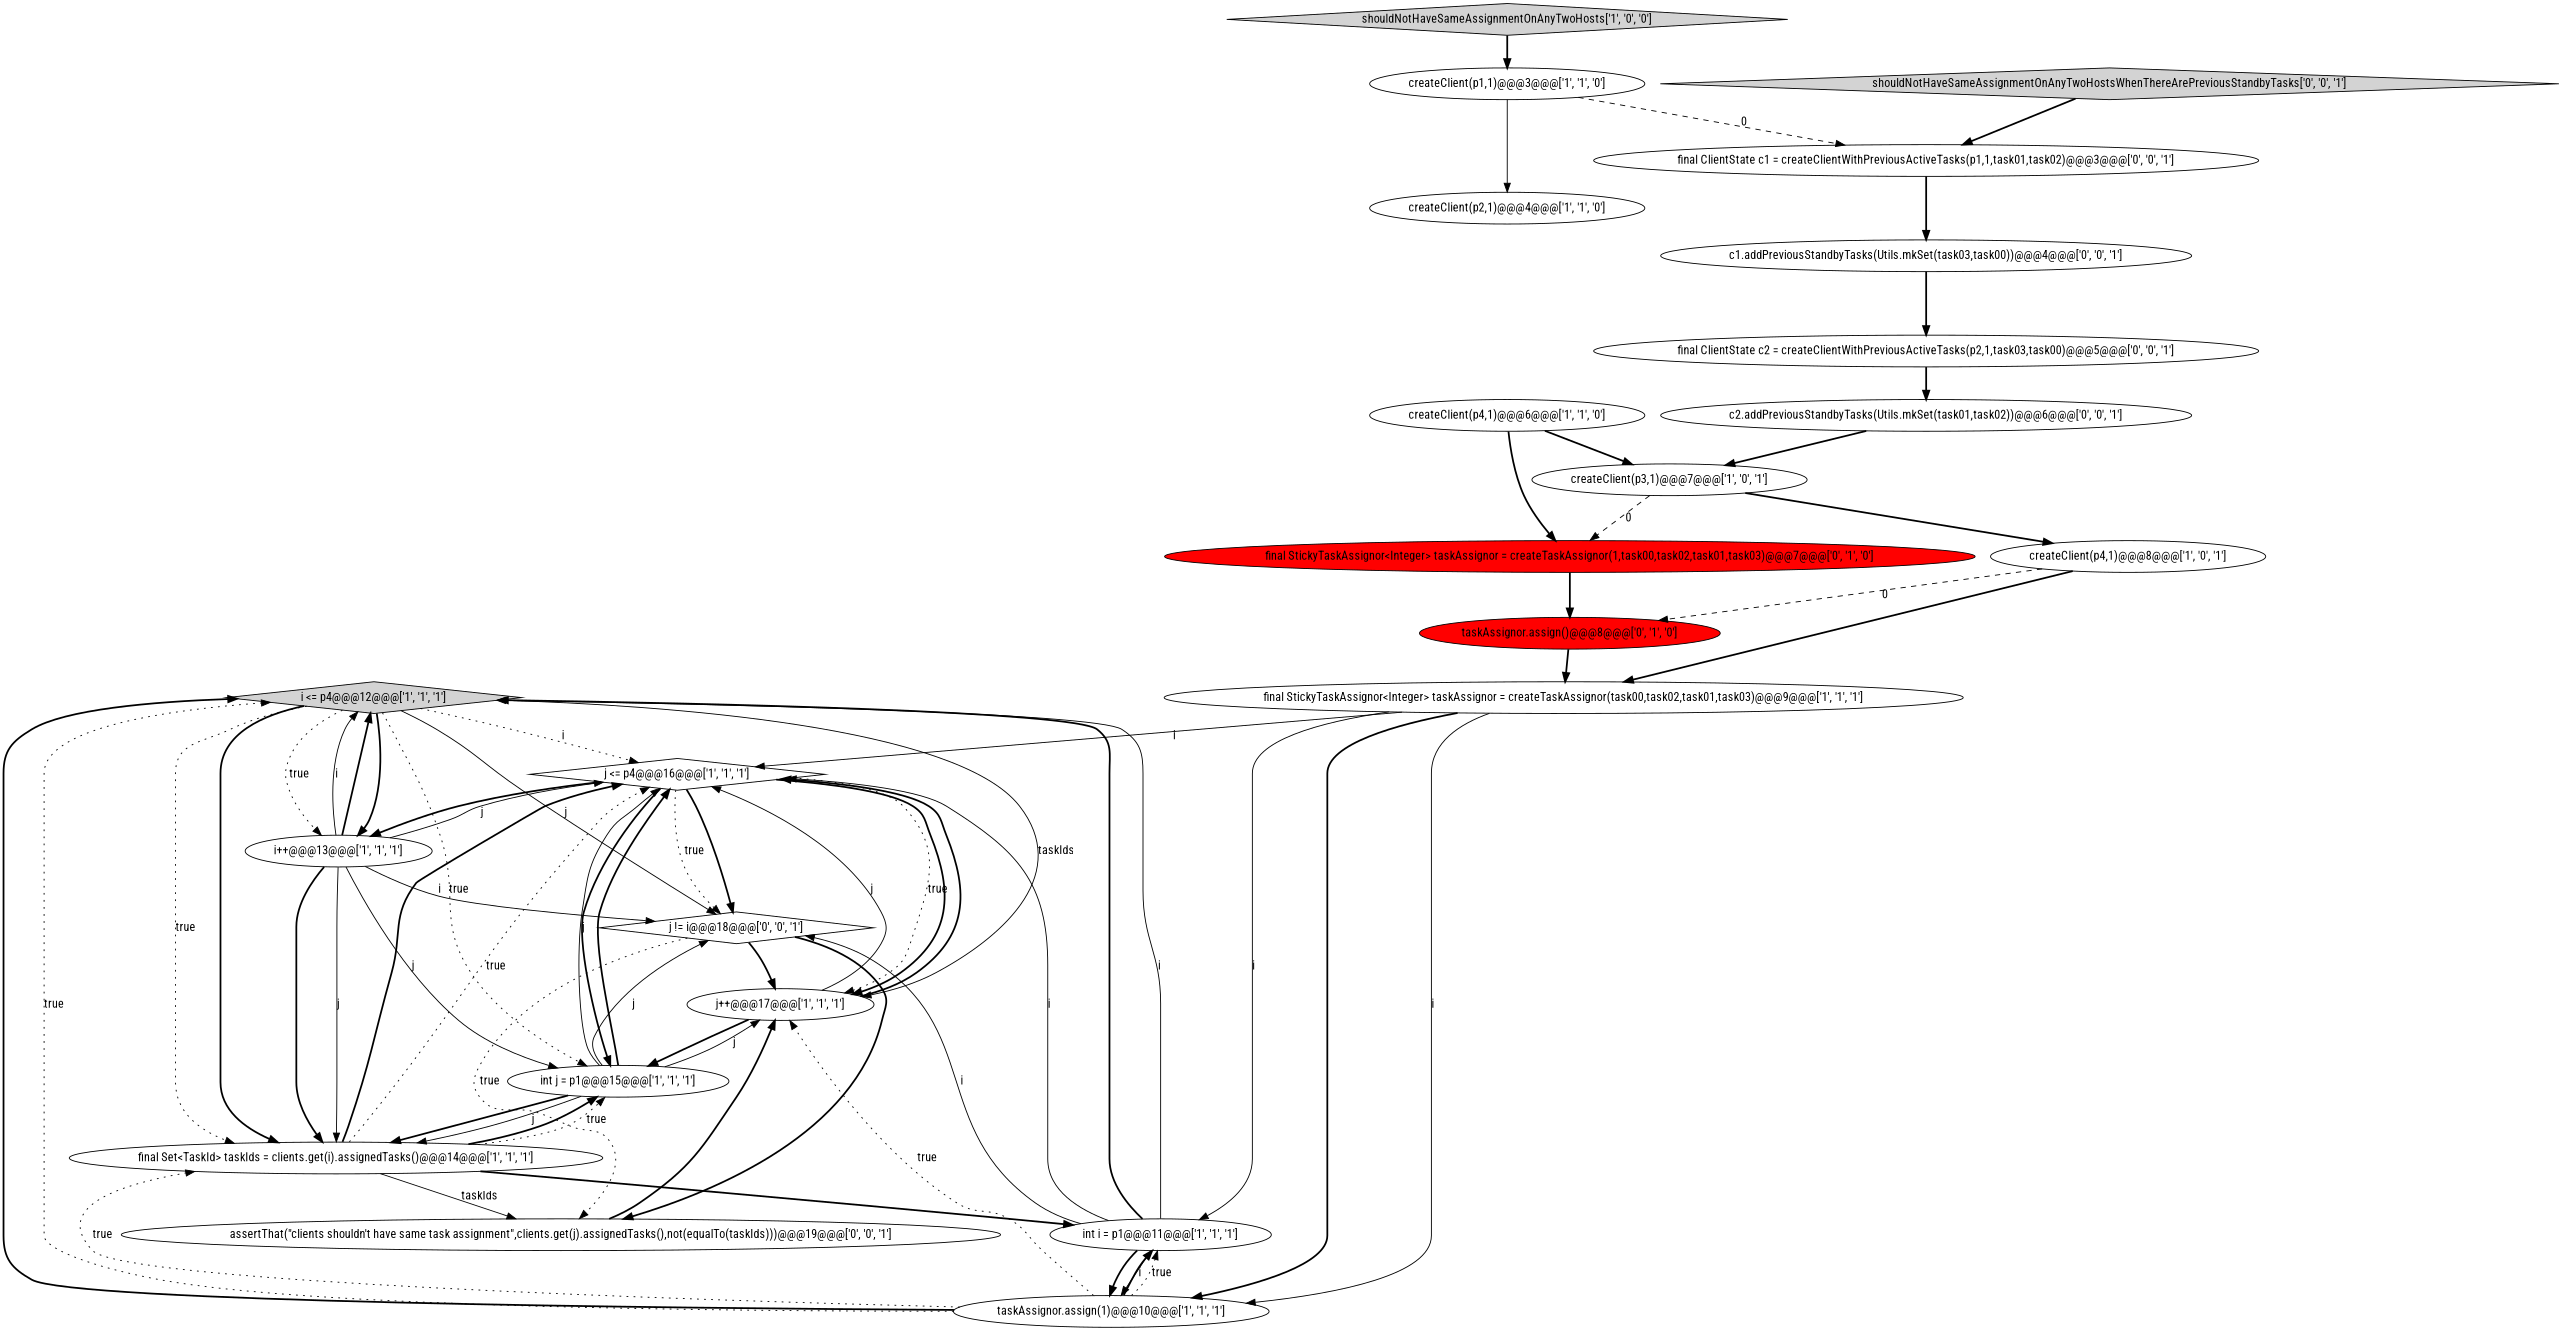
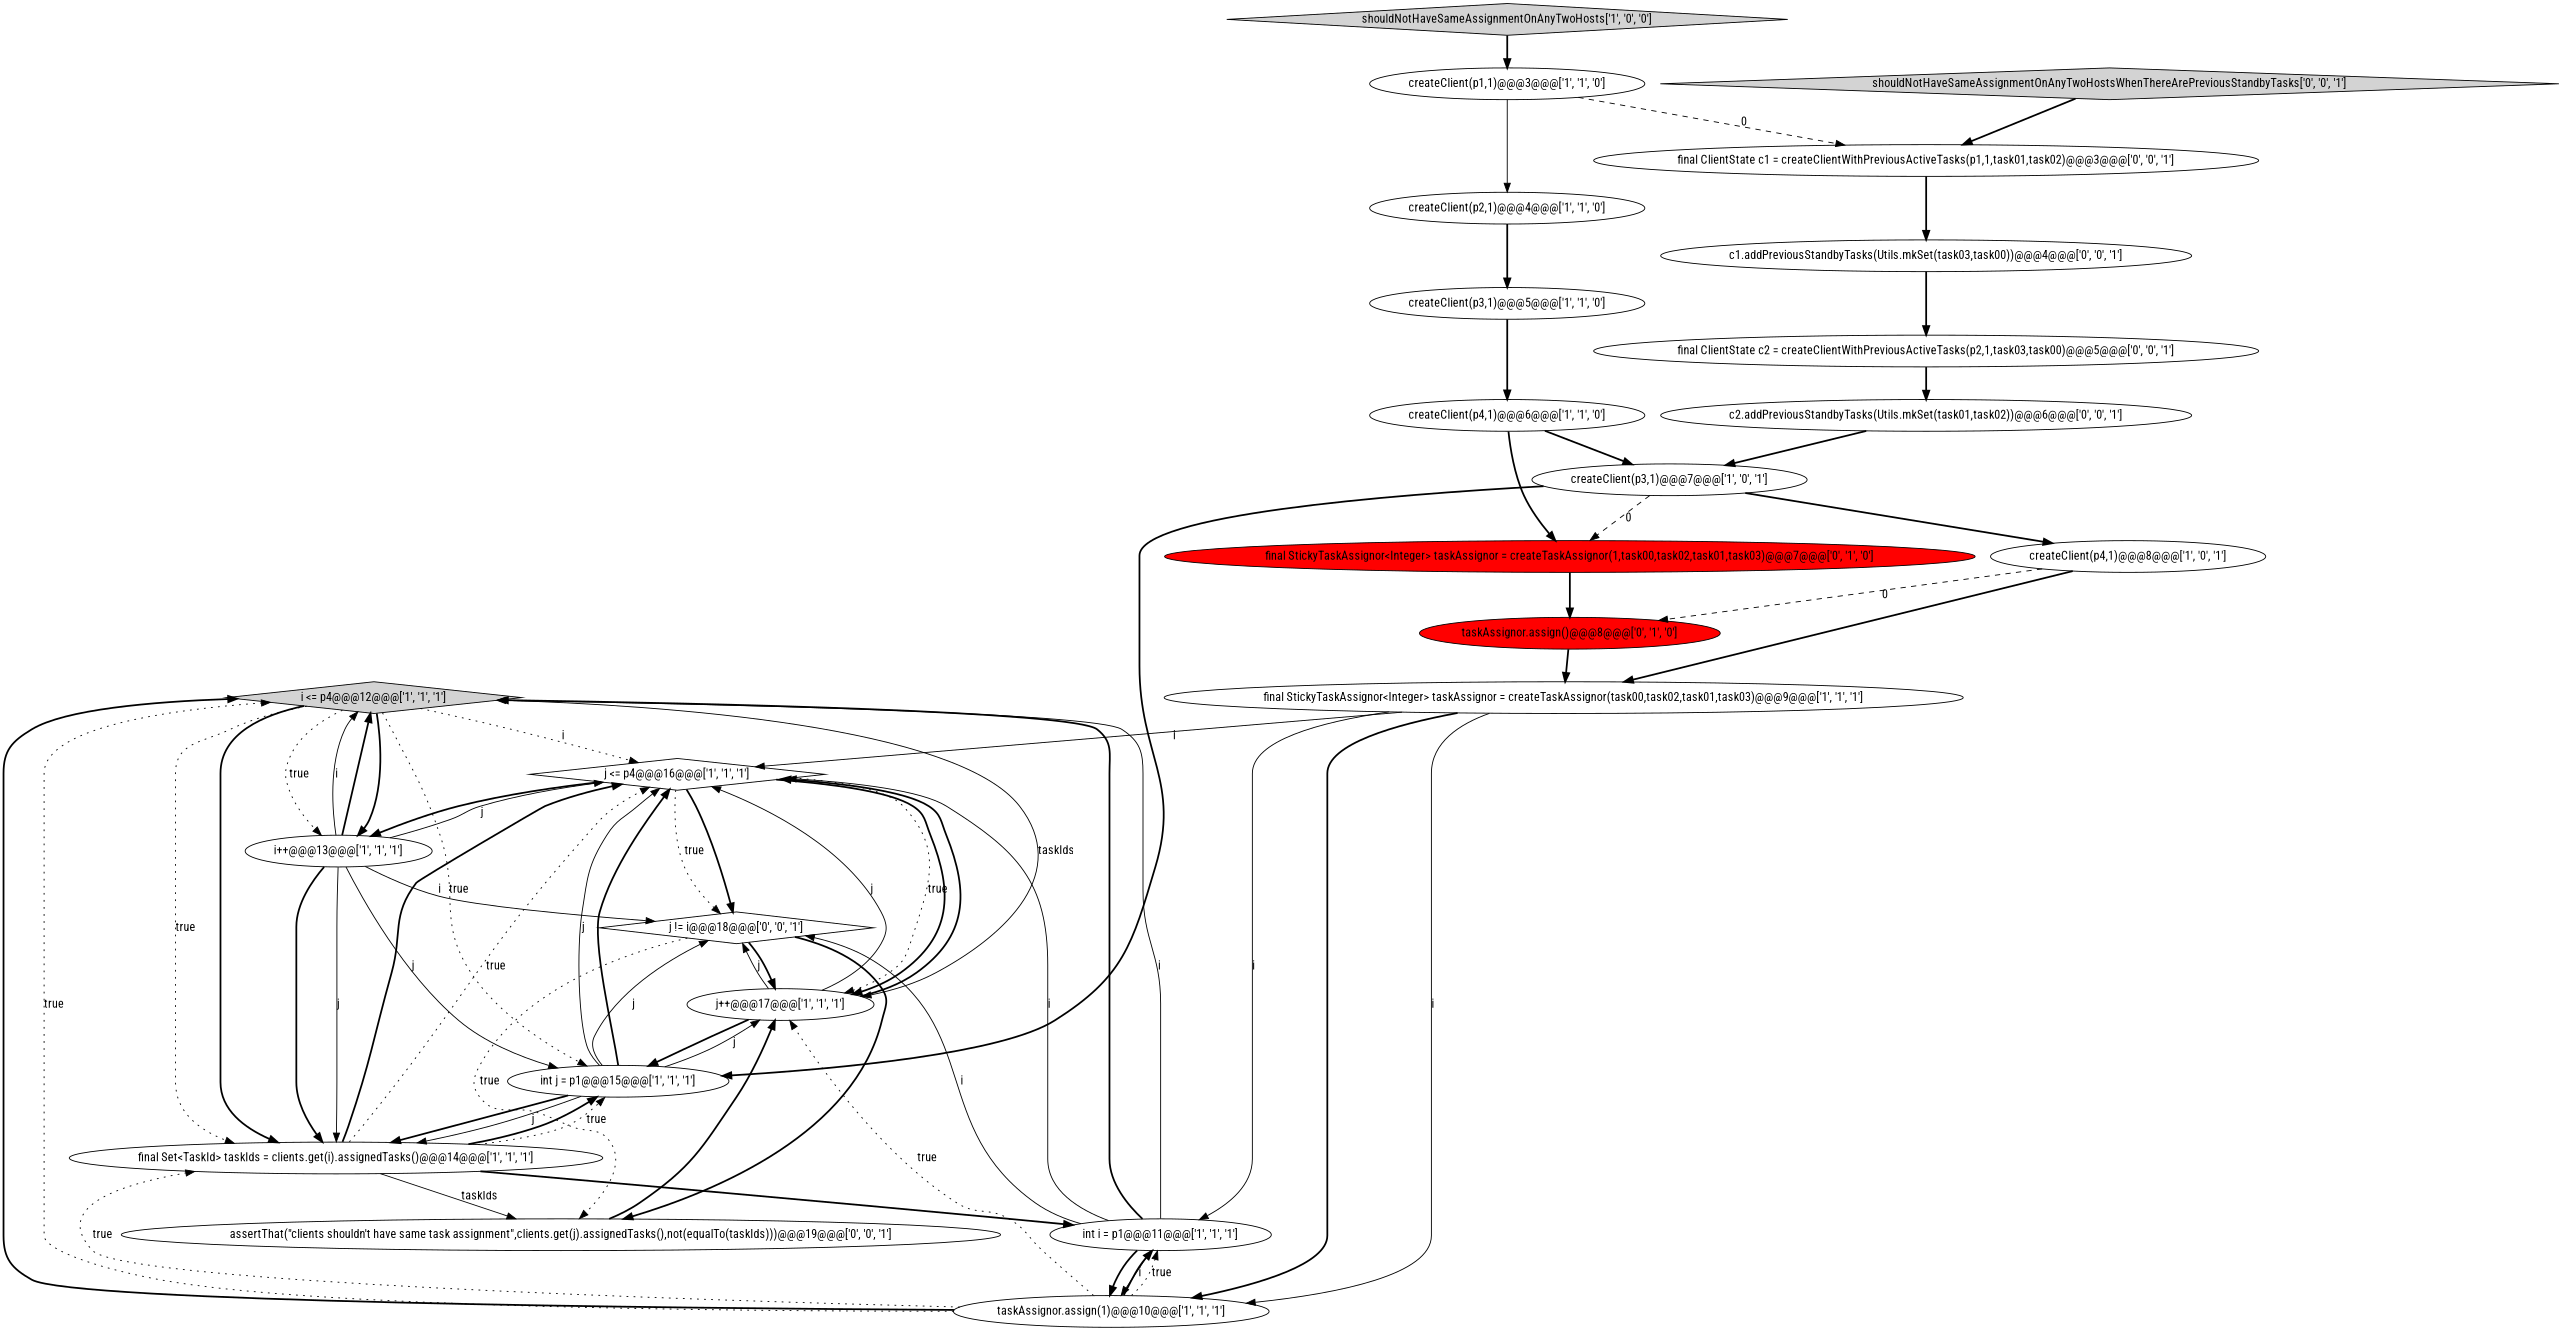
none -> (1507, 303)
(554, 811) -> (756, 971)
(591, 892) -> (1156, 763)
